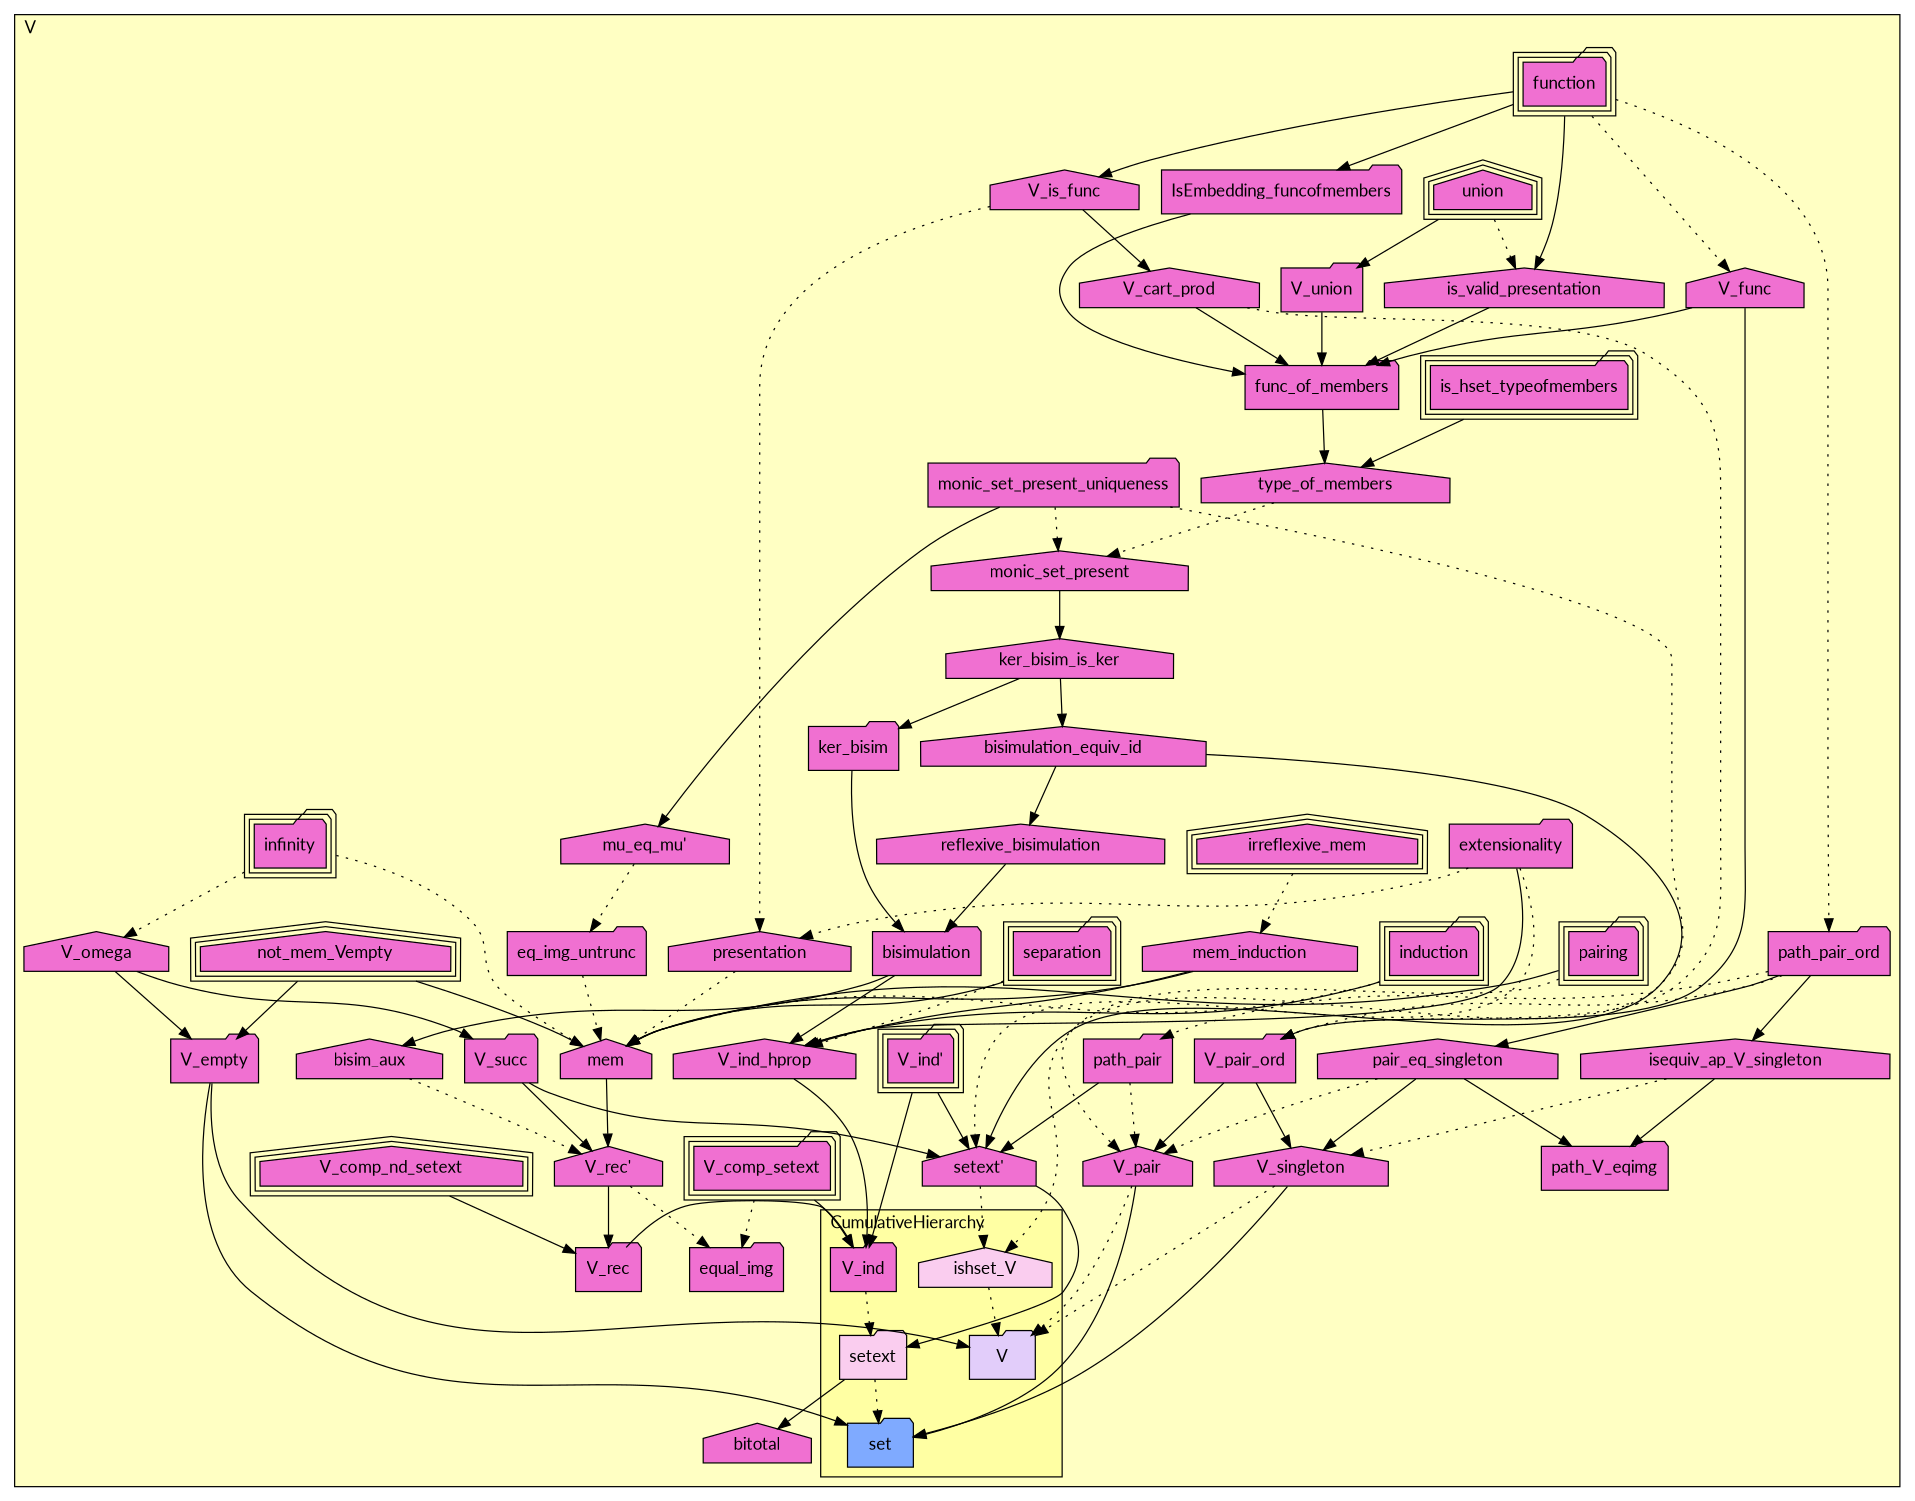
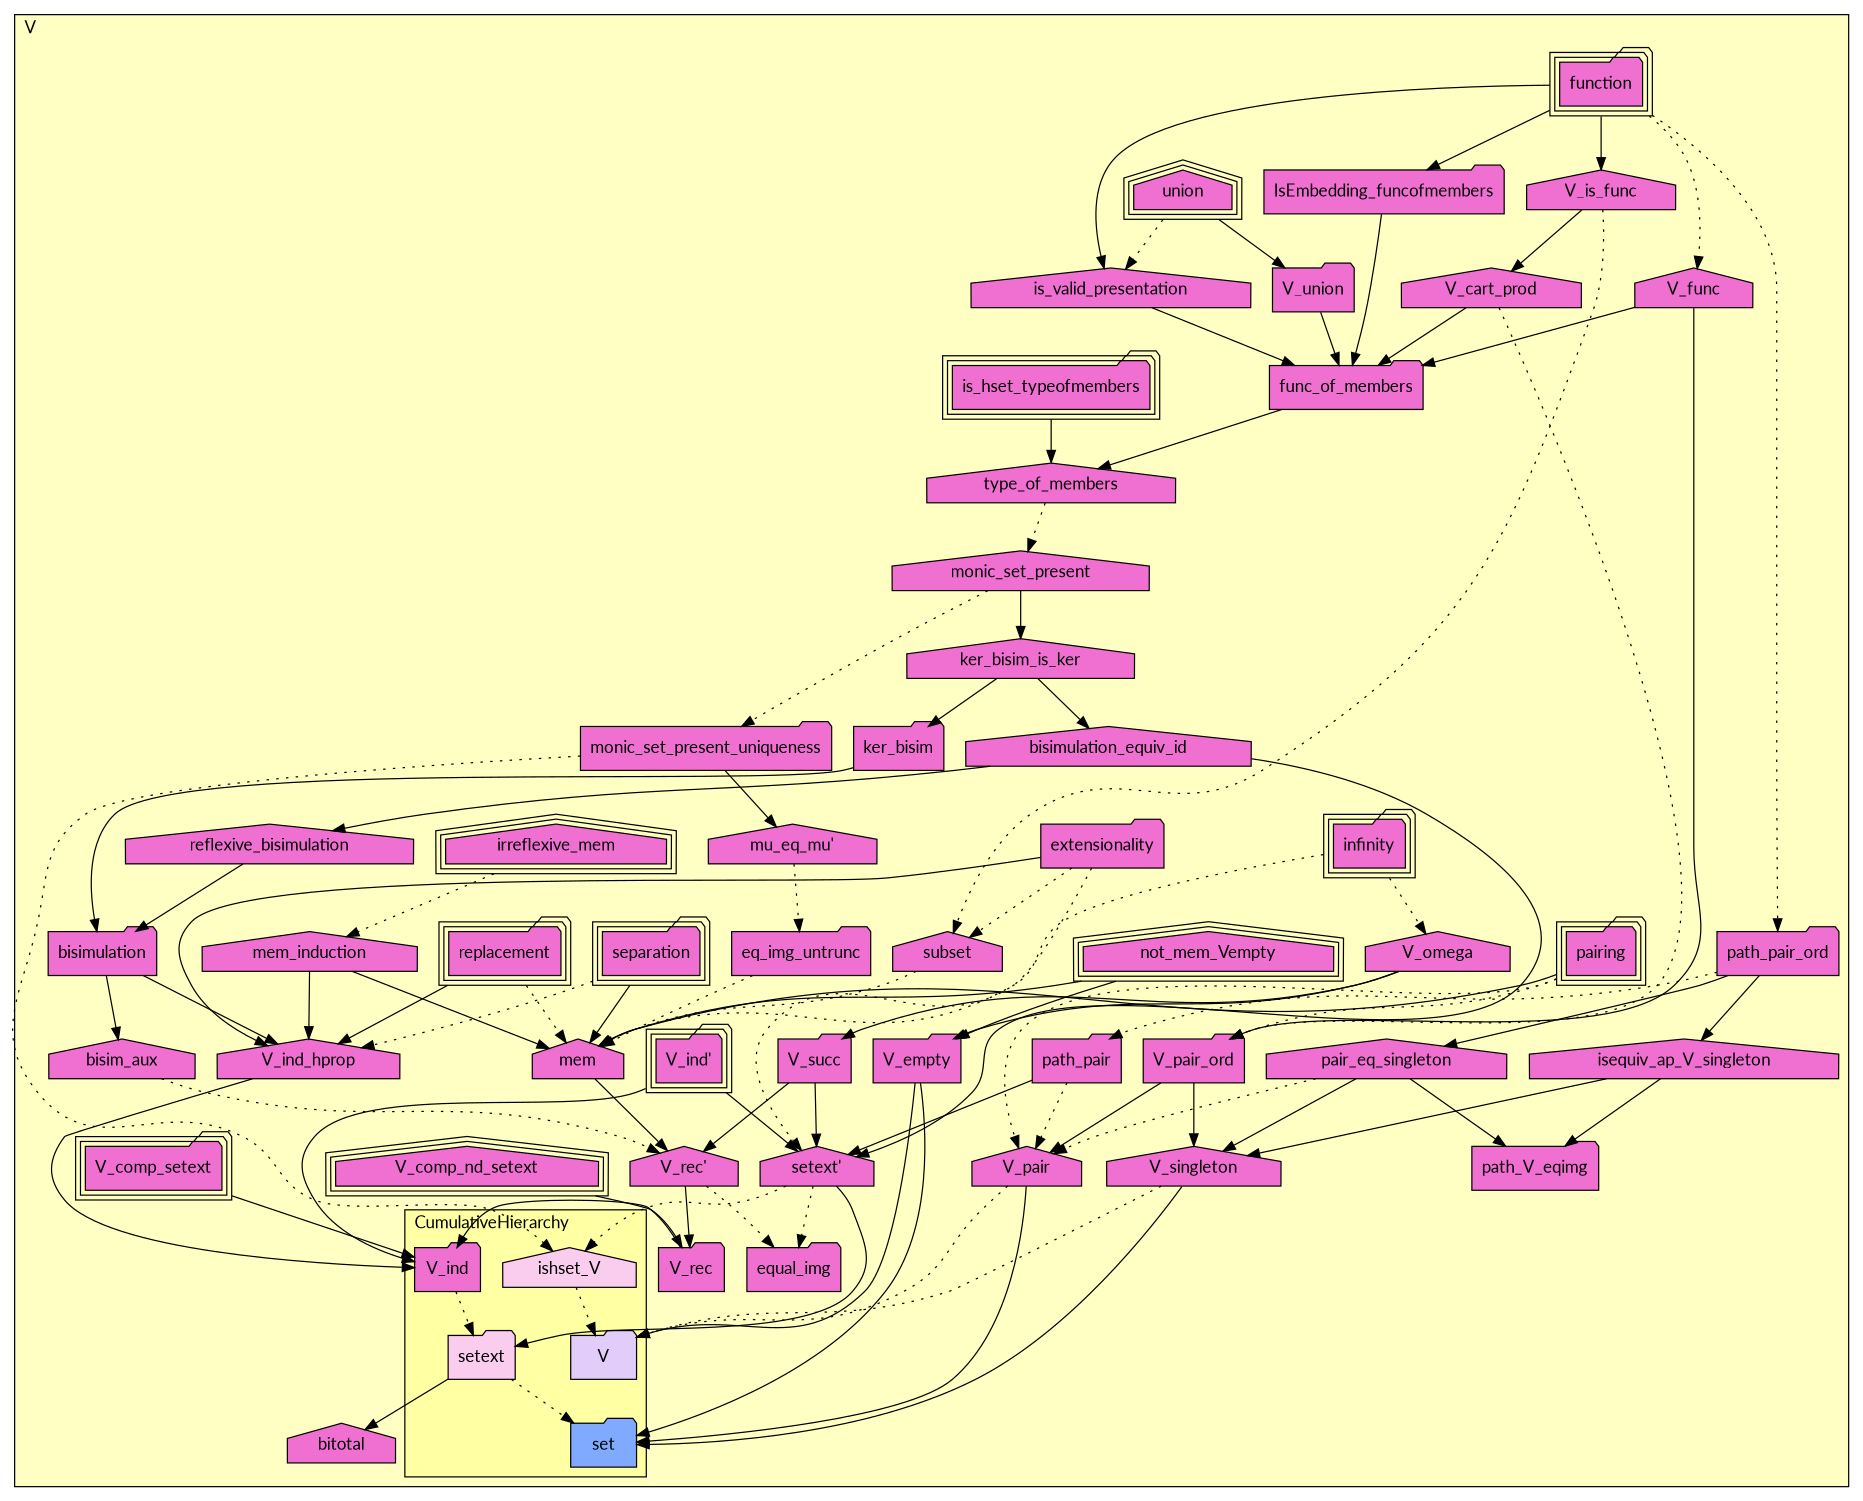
(1056, 523) -> (869, 654)
(760, 954) -> (948, 954)
(1434, 954) -> (505, 954)
(1574, 1005) -> (1399, 1007)
(1507, 1117) -> (1433, 1116)
(750, 1218) -> (807, 1211)
